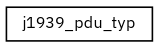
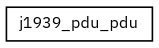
(79, 24) -> (79, 24)
